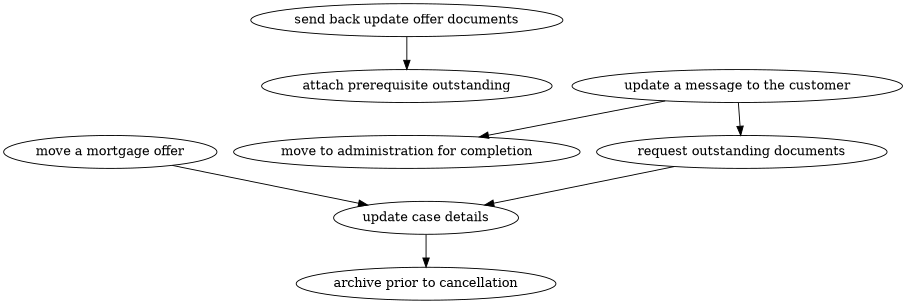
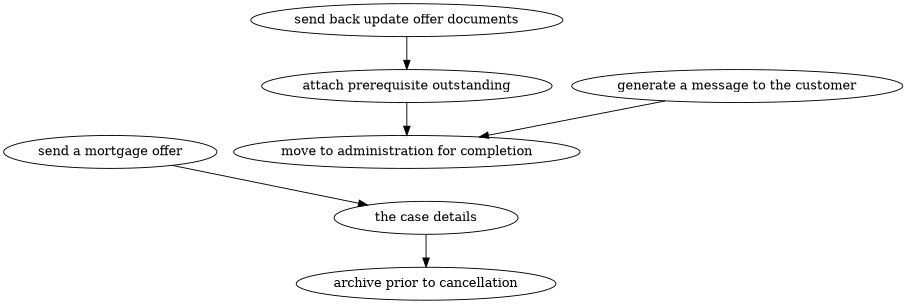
(737, 86) -> (737, 86)
none -> (407, 114)
(110, 152) -> (110, 152)
(742, 152) -> none
(426, 218) -> (426, 218)
